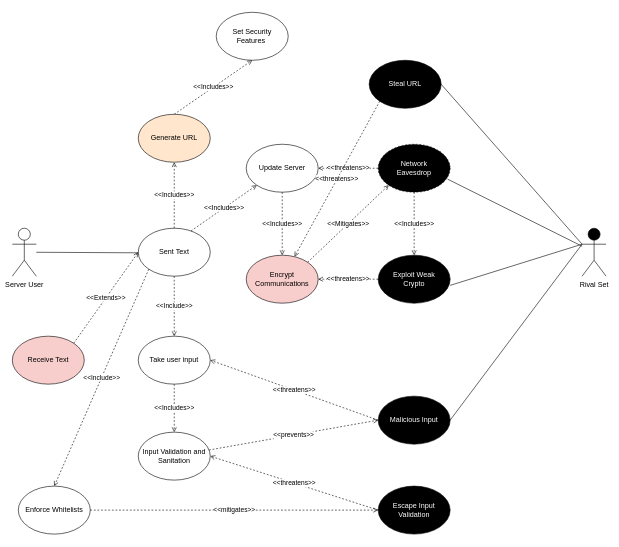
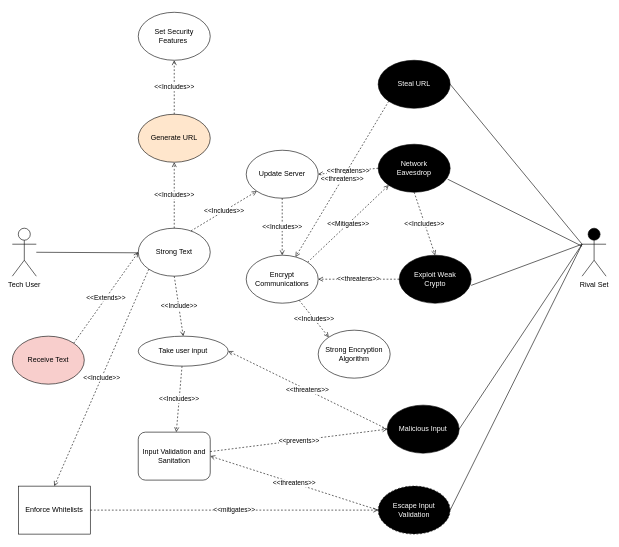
(252, 36) -> (174, 36)
(405, 84) -> (414, 84)
(282, 168) -> (282, 174)
(414, 168) -> (414, 168)
(174, 252) -> (174, 252)
(282, 279) -> (282, 279)
(414, 279) -> (435, 279)
(25, 285) -> (25, 285)
none -> (314, 319)
none -> (354, 354)
(174, 360) -> (183, 351)
none -> (514, 382)
(414, 420) -> (423, 429)
(174, 456) -> (174, 456)
(54, 510) -> (54, 510)
(414, 510) -> (414, 510)
